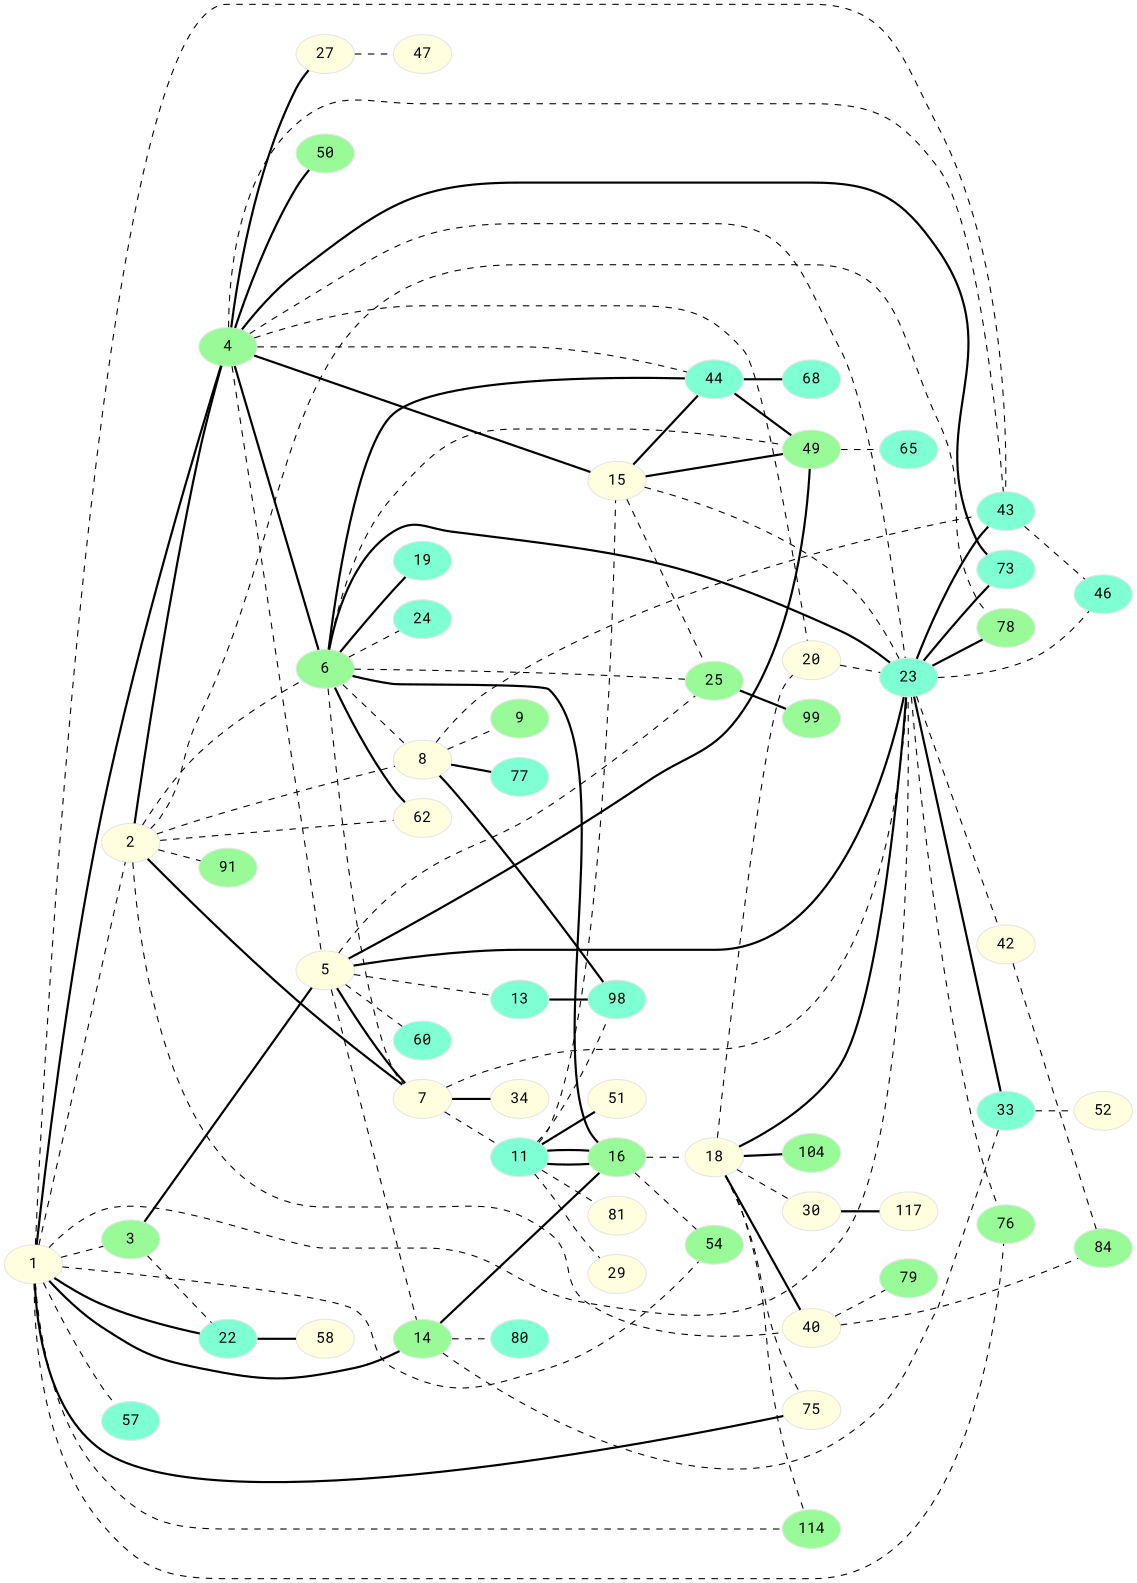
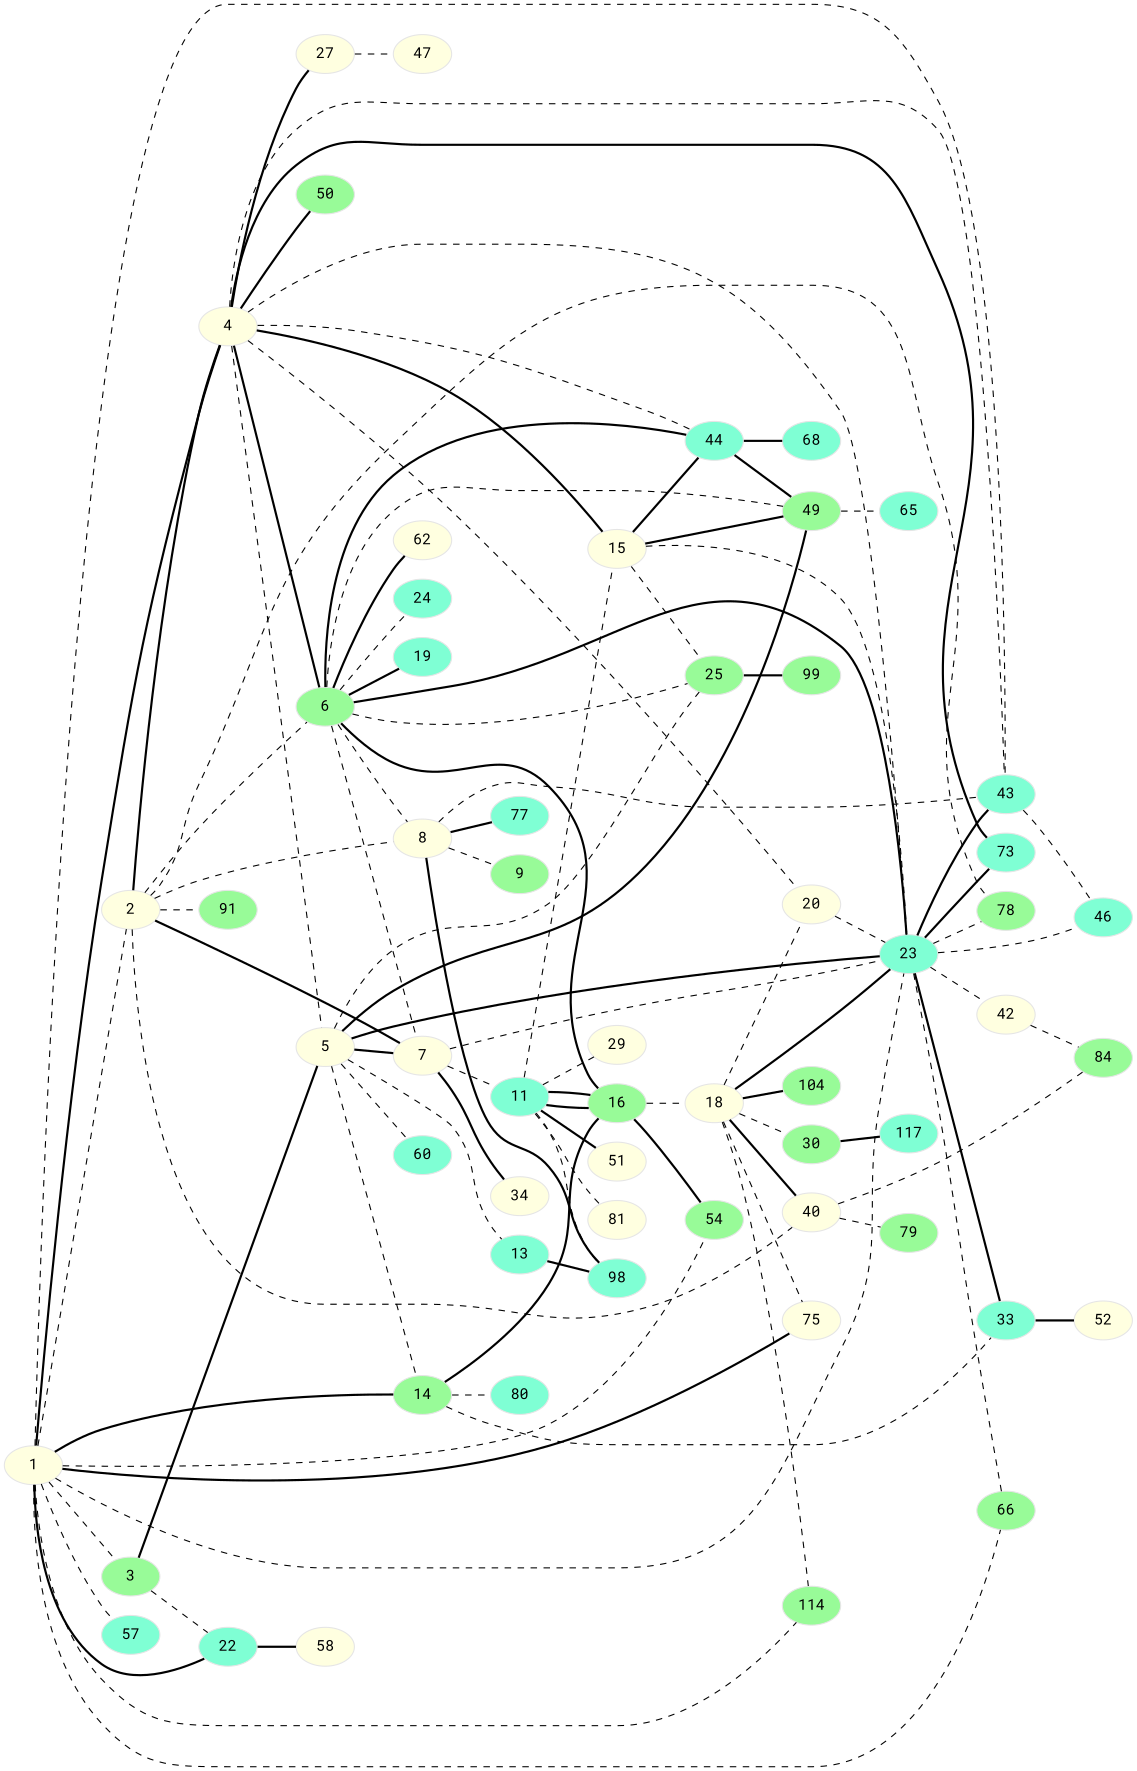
(228, 347) -> (228, 326)
(957, 653) -> (957, 933)
(277, 830) -> none
(1052, 1111) -> (1055, 1320)
(666, 1201) -> (669, 1160)
(811, 1211) -> (811, 1144)
(909, 1211) -> (909, 1134)
(1006, 1224) -> (1006, 1511)
